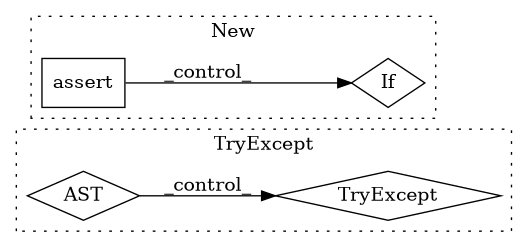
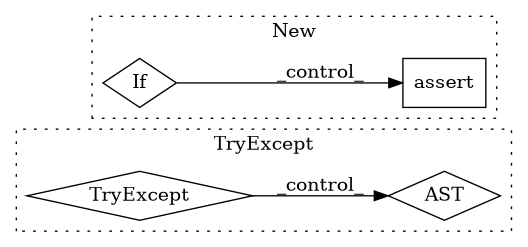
(232, 83) -> (283, 83)
(201, 196) -> (313, 196)
